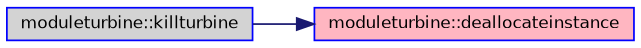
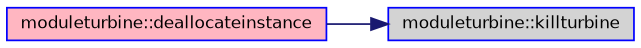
(275, 24) -> (349, 24)
